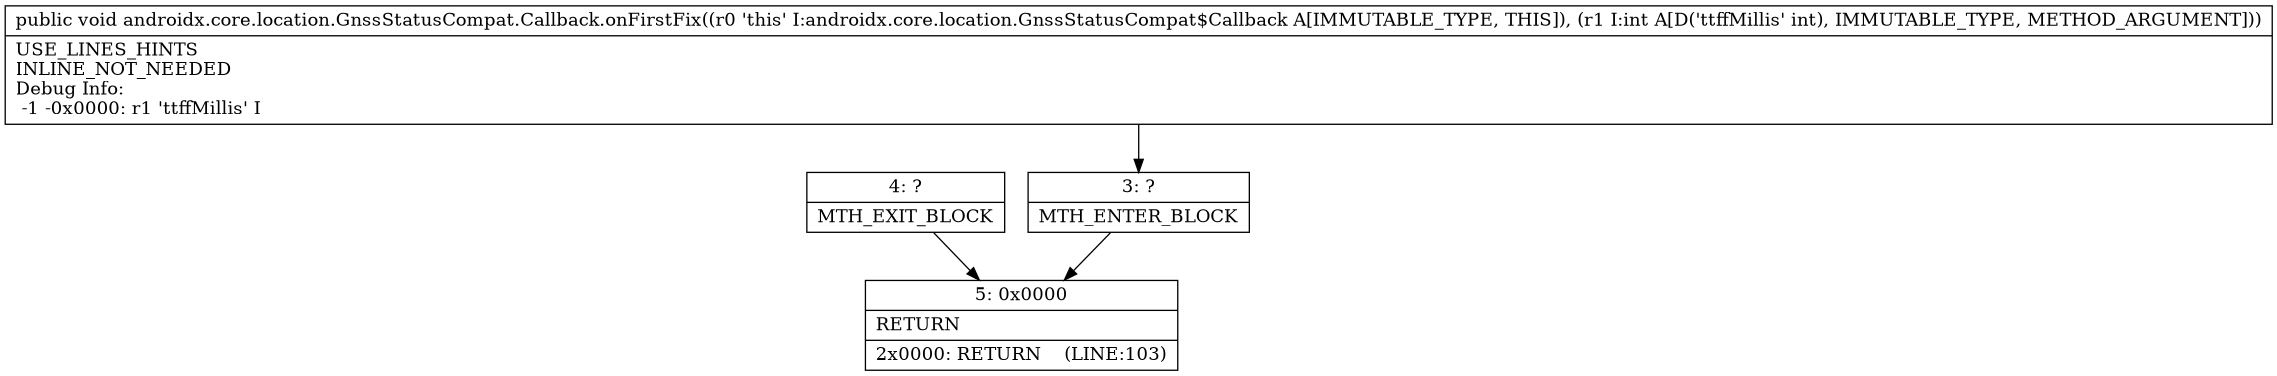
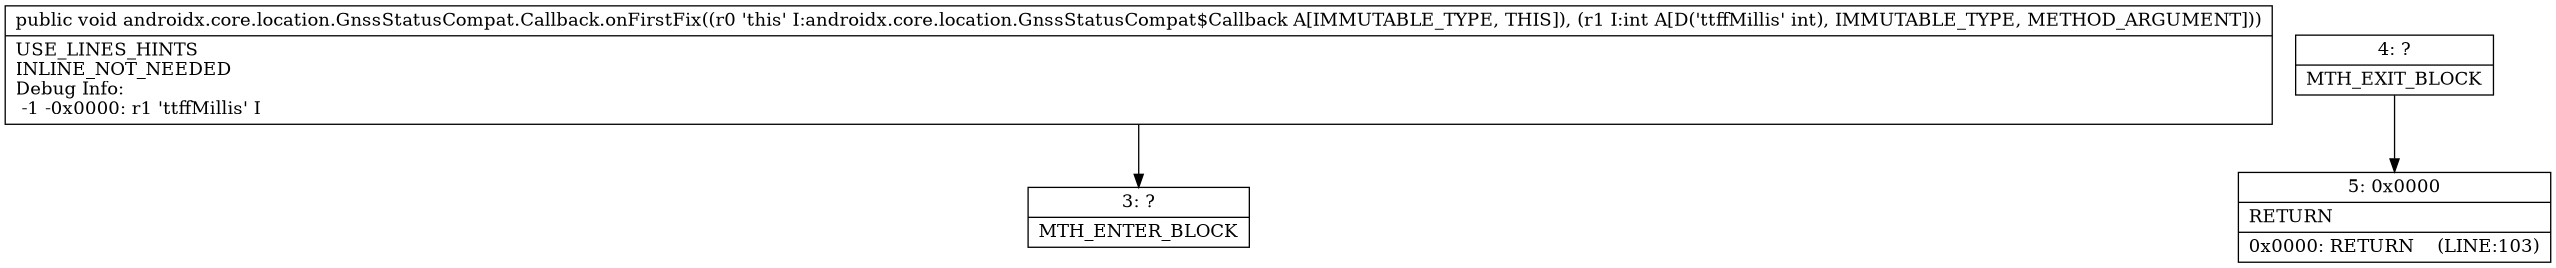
(1092, 252) -> none
(1022, 355) -> (2395, 247)
